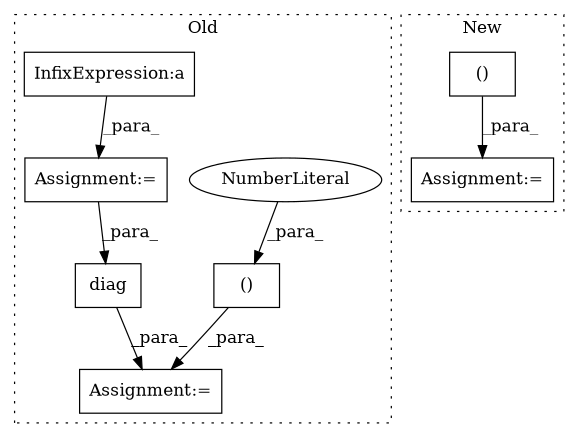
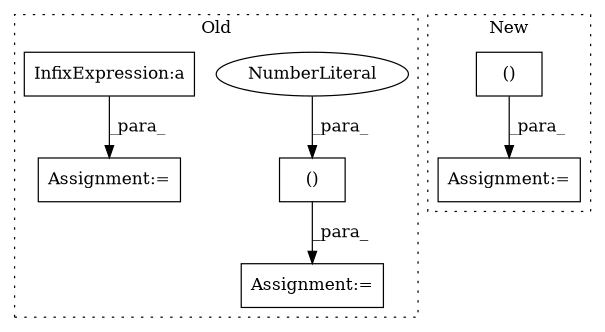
(108, 286) -> none
